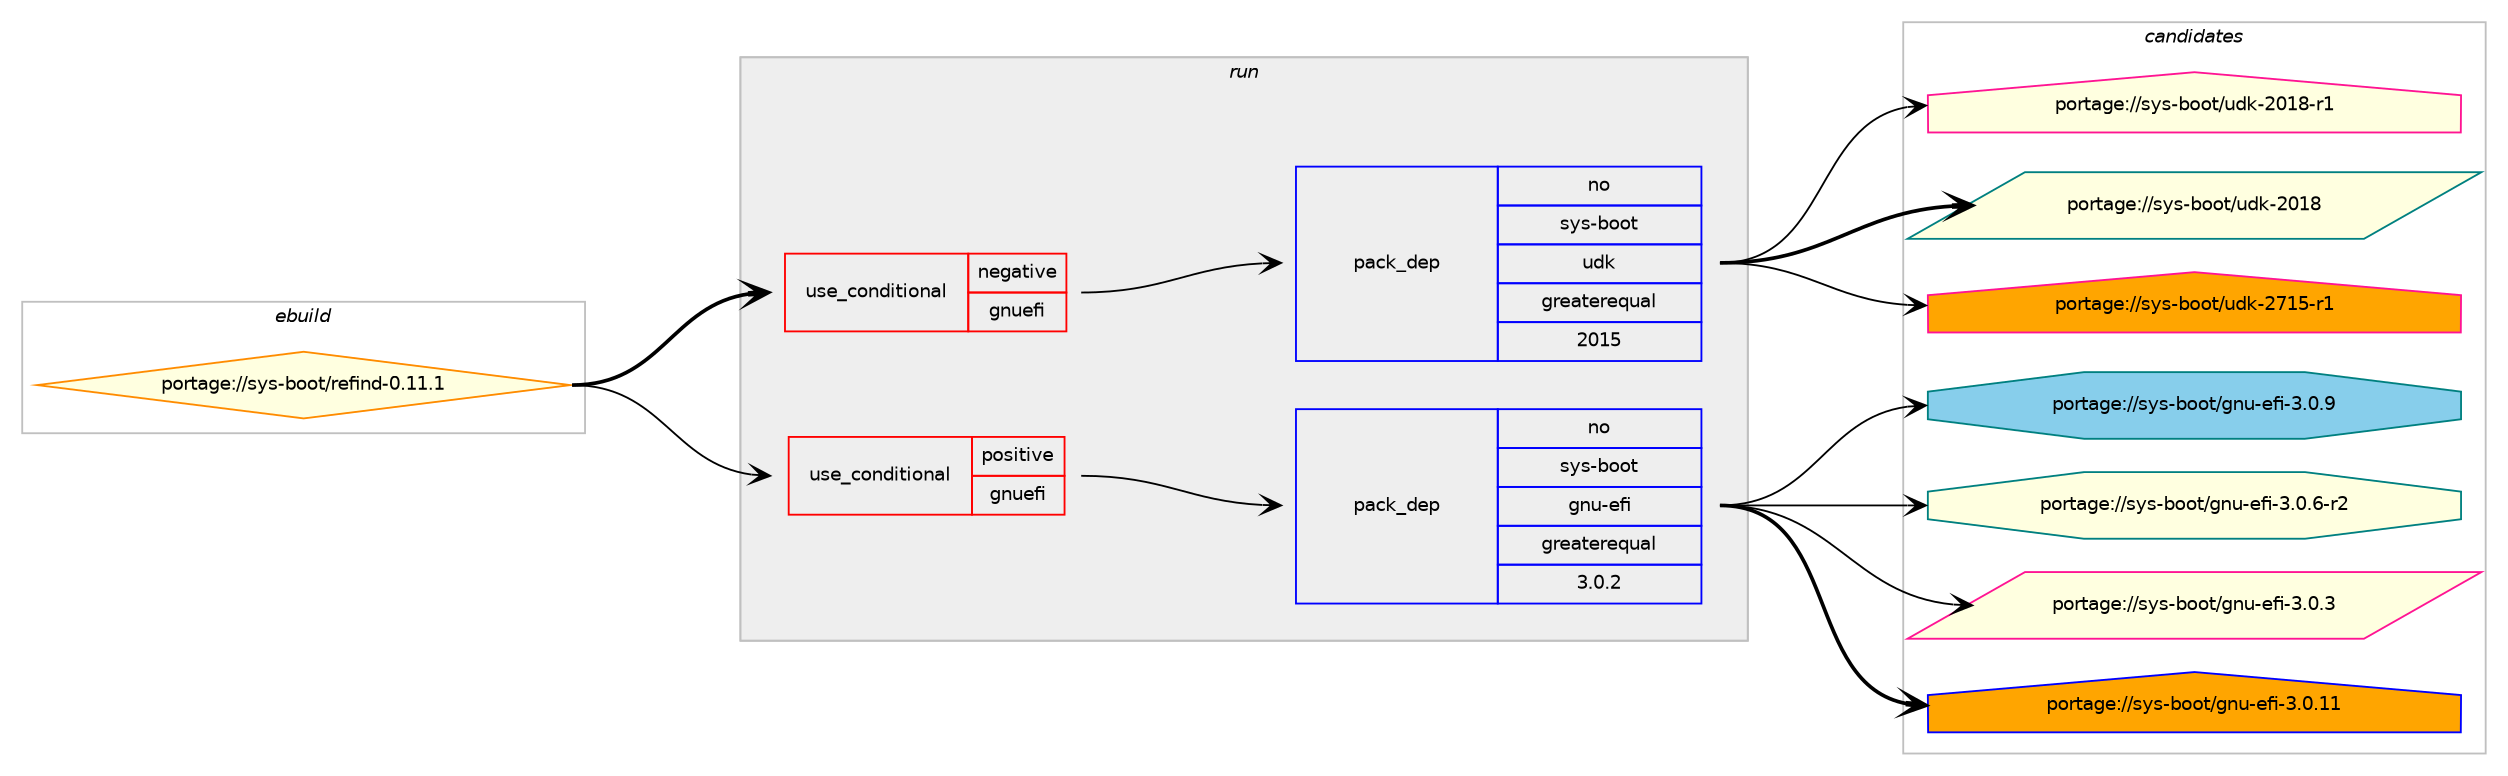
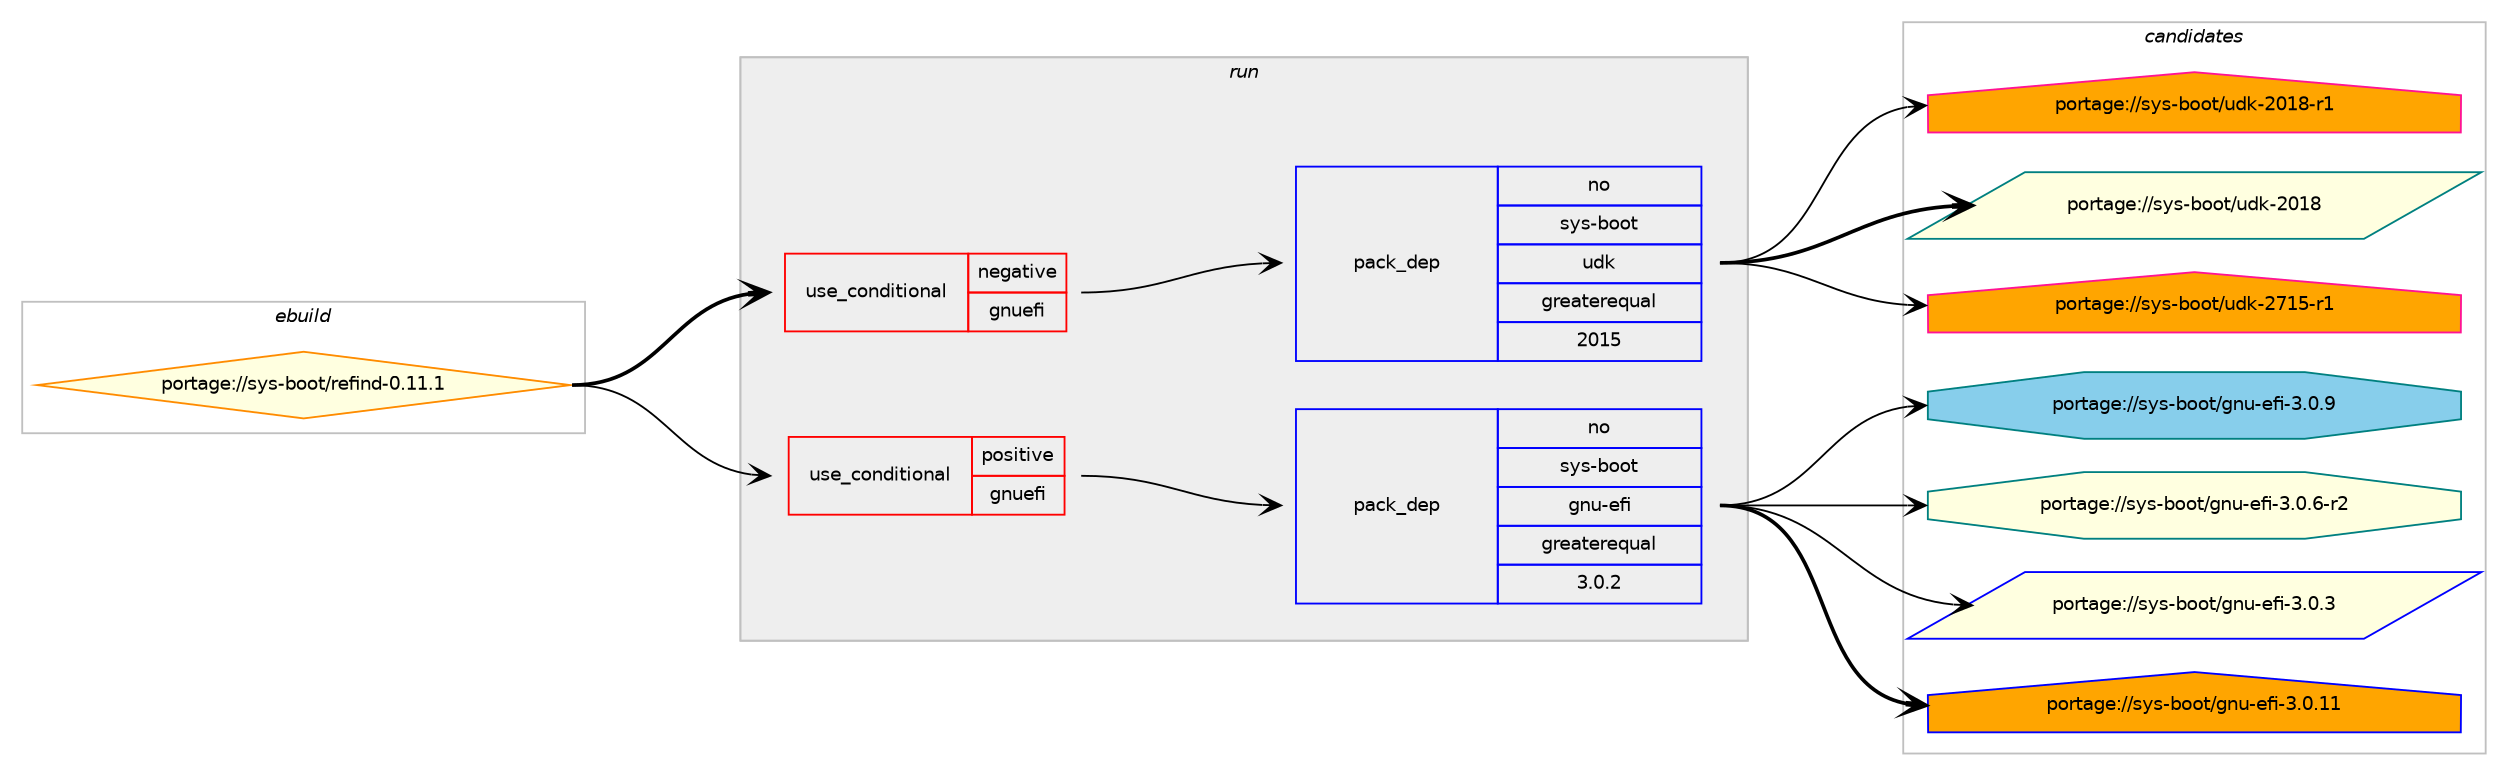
(2194, 106) -> (2194, 106)
(2194, 605) -> (2194, 605)
